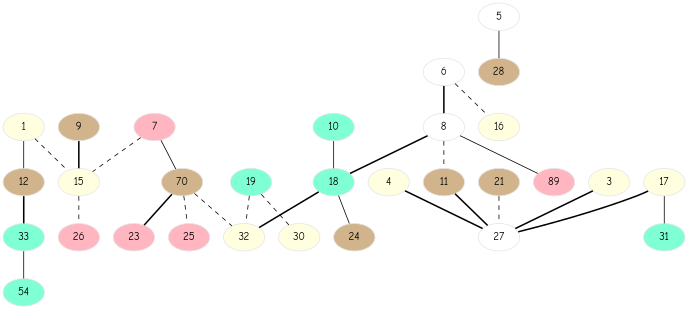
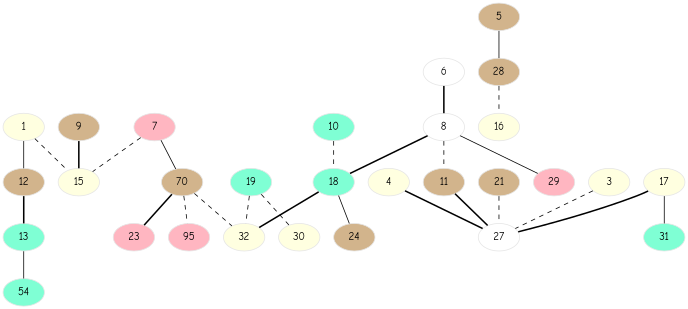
(499, 17) -> (499, 17)
(471, 99) -> (499, 100)
(334, 155) -> (334, 155)
(554, 182) -> (554, 182)
(554, 210) -> (554, 210)
(24, 237) -> (24, 237)
(79, 237) -> none
(189, 237) -> (189, 237)
